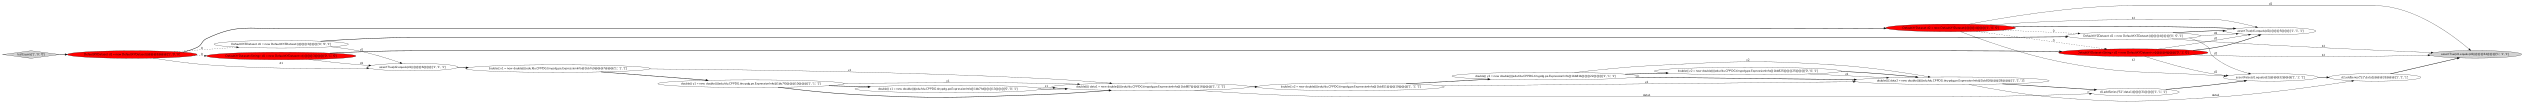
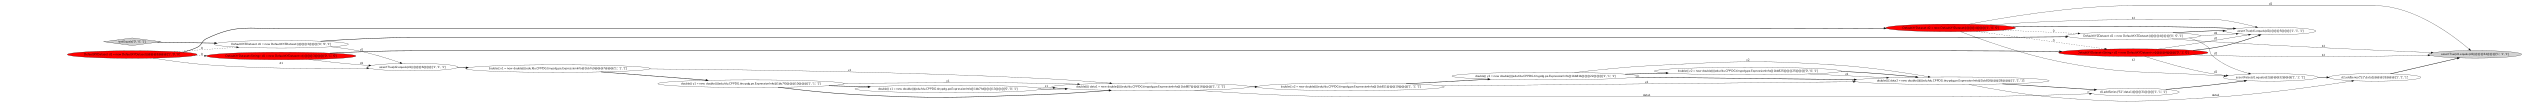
none -> (132, 42)
(31, 55) -> none
